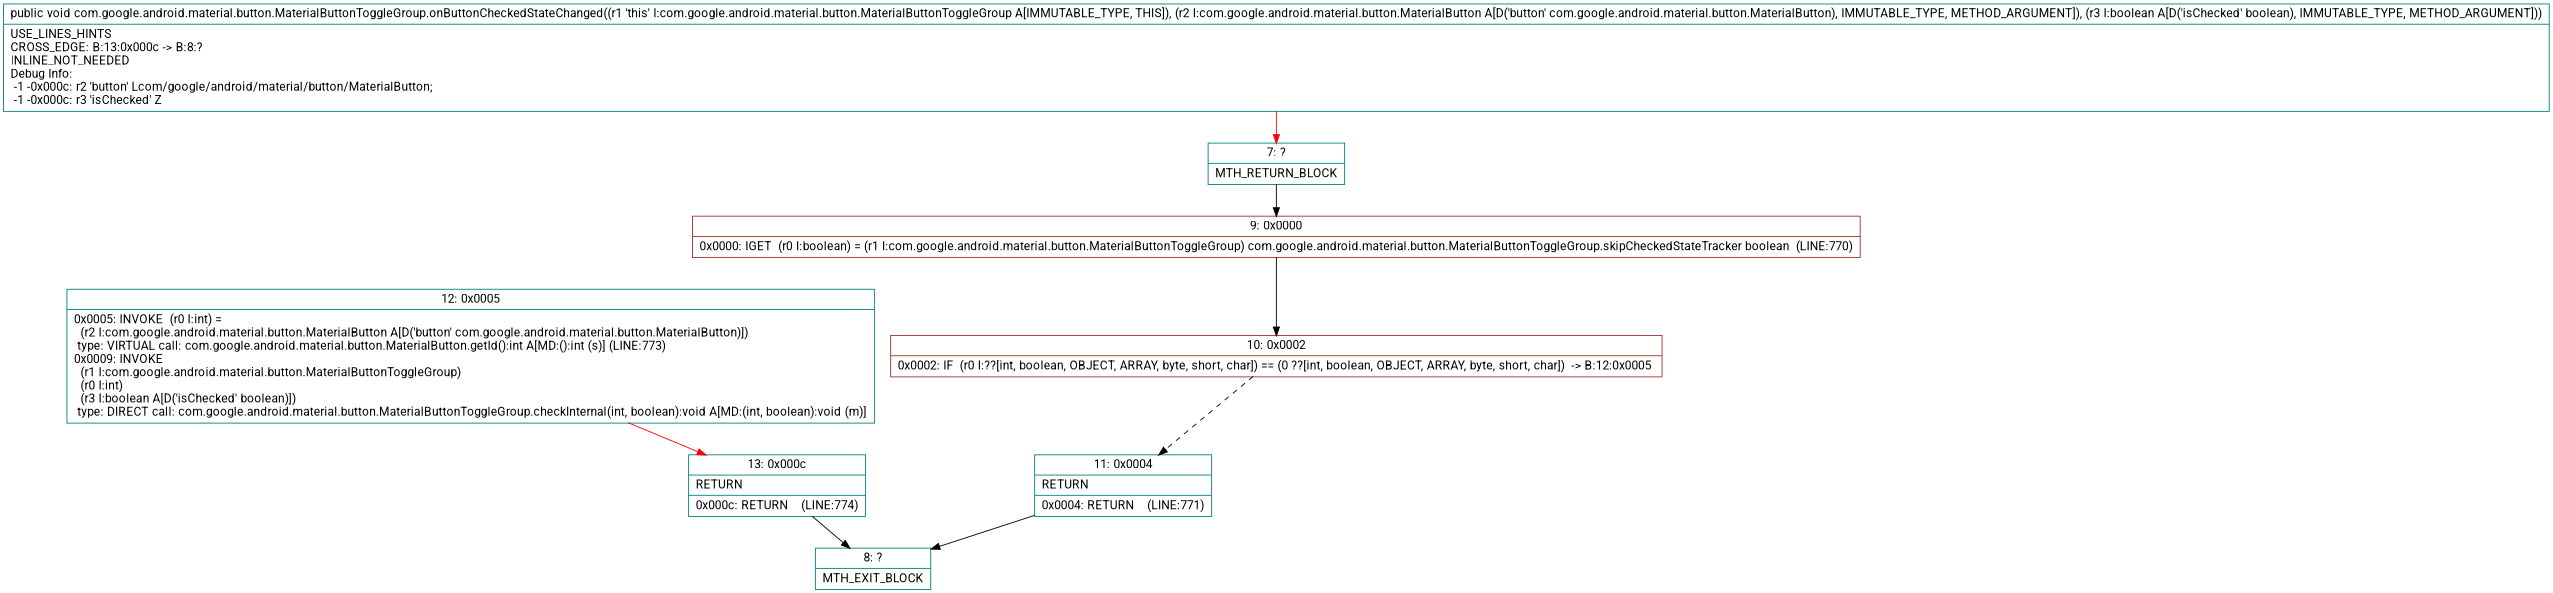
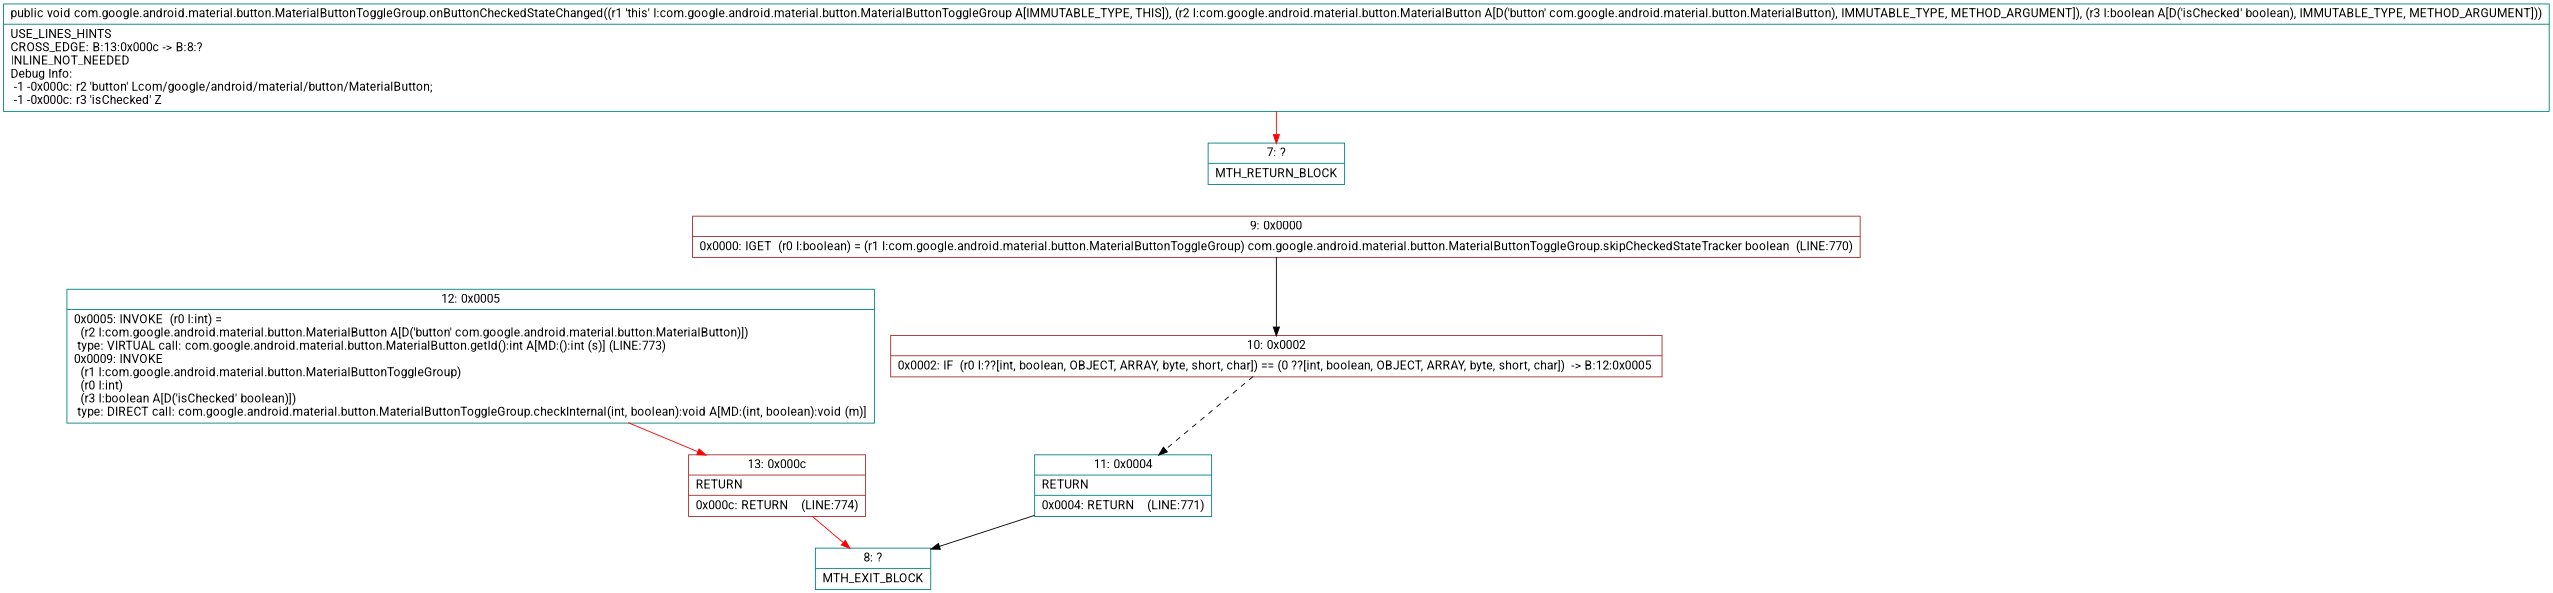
(1276, 196) -> none
(777, 486) -> (777, 486)
(828, 529) -> (828, 529)
